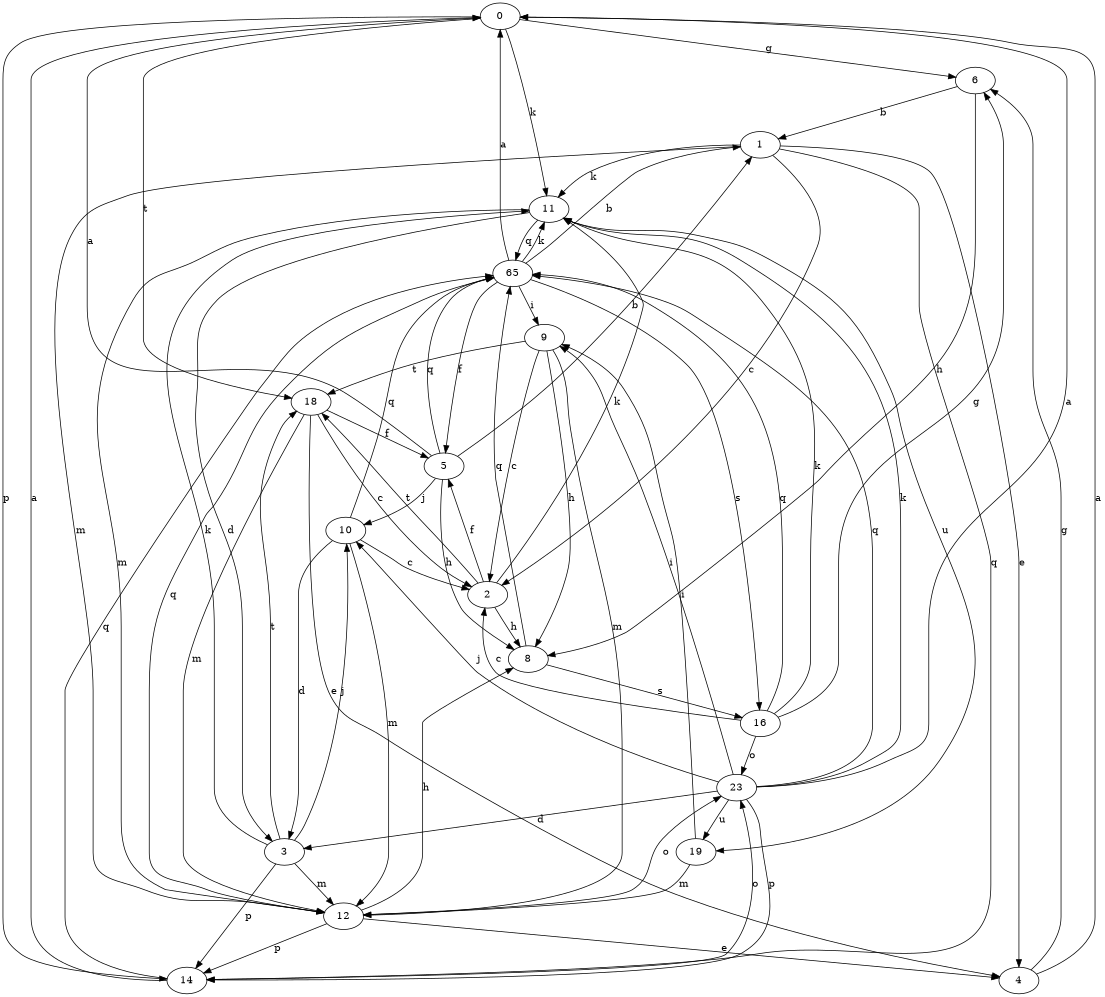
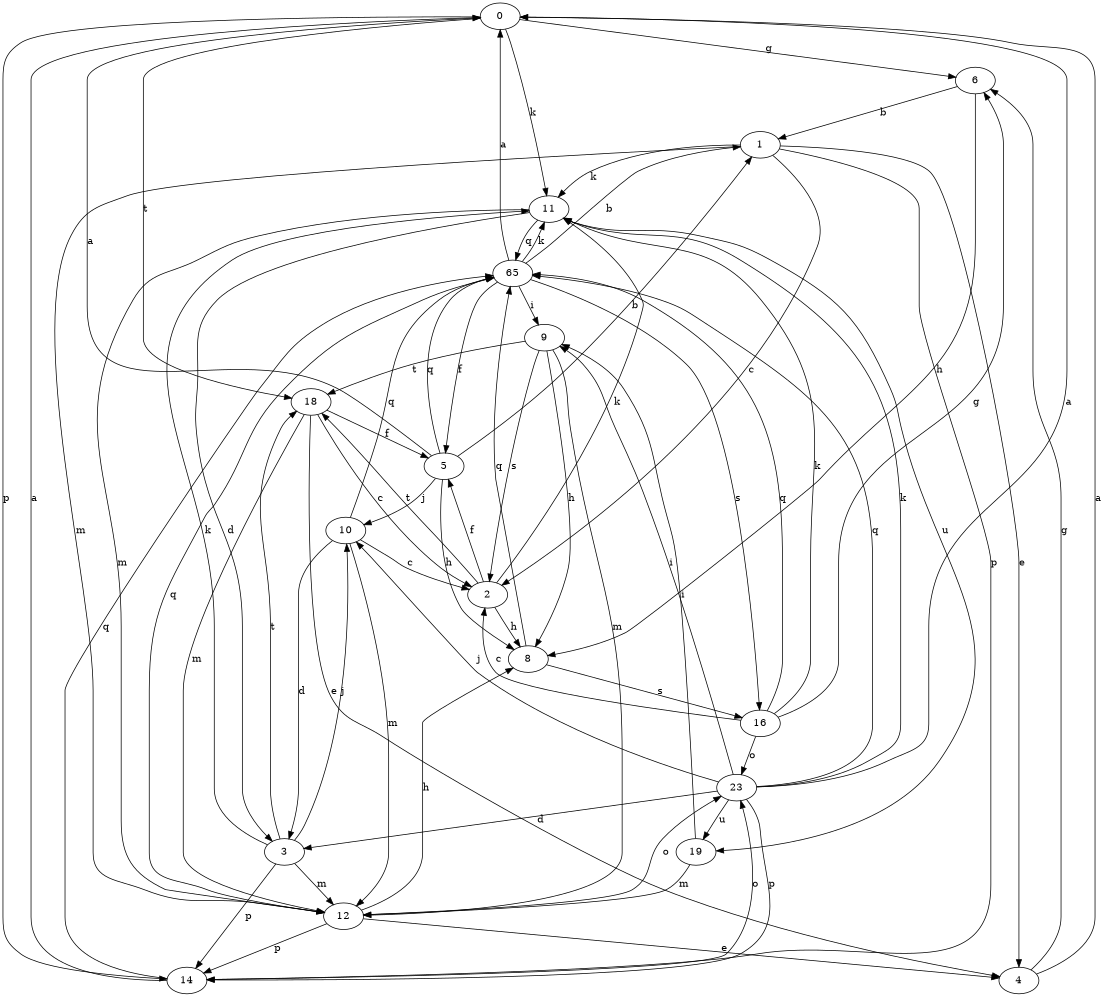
(514, 466) -> (514, 466)
(995, 563) -> (995, 563)
